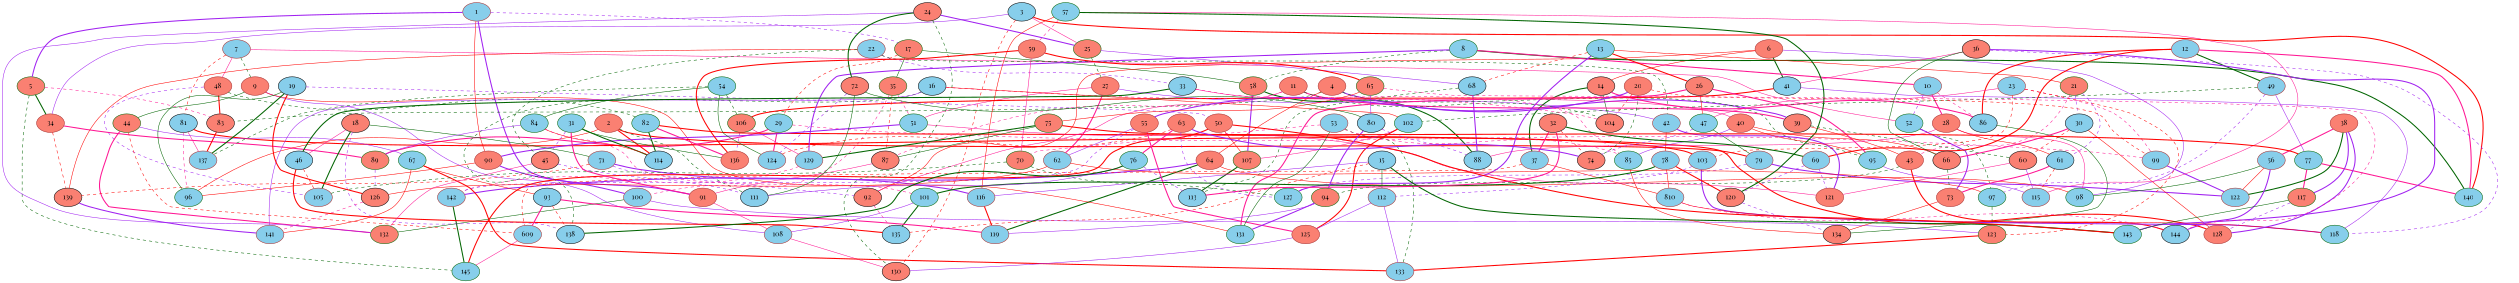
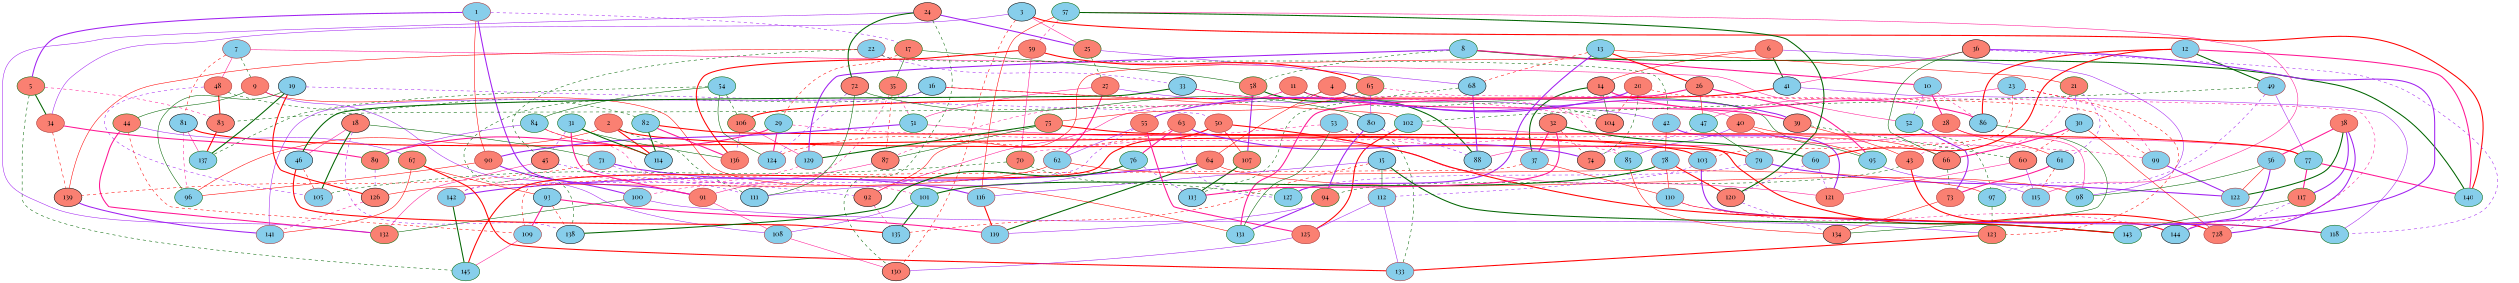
(1607, 98) -> (1607, 98)
(1306, 152) -> (1860, 135)
(203, 160) -> (203, 160)
(412, 160) -> (412, 160)
(1670, 197) -> (1670, 197)
(528, 234) -> (528, 234)
(2218, 234) -> (2218, 234)
